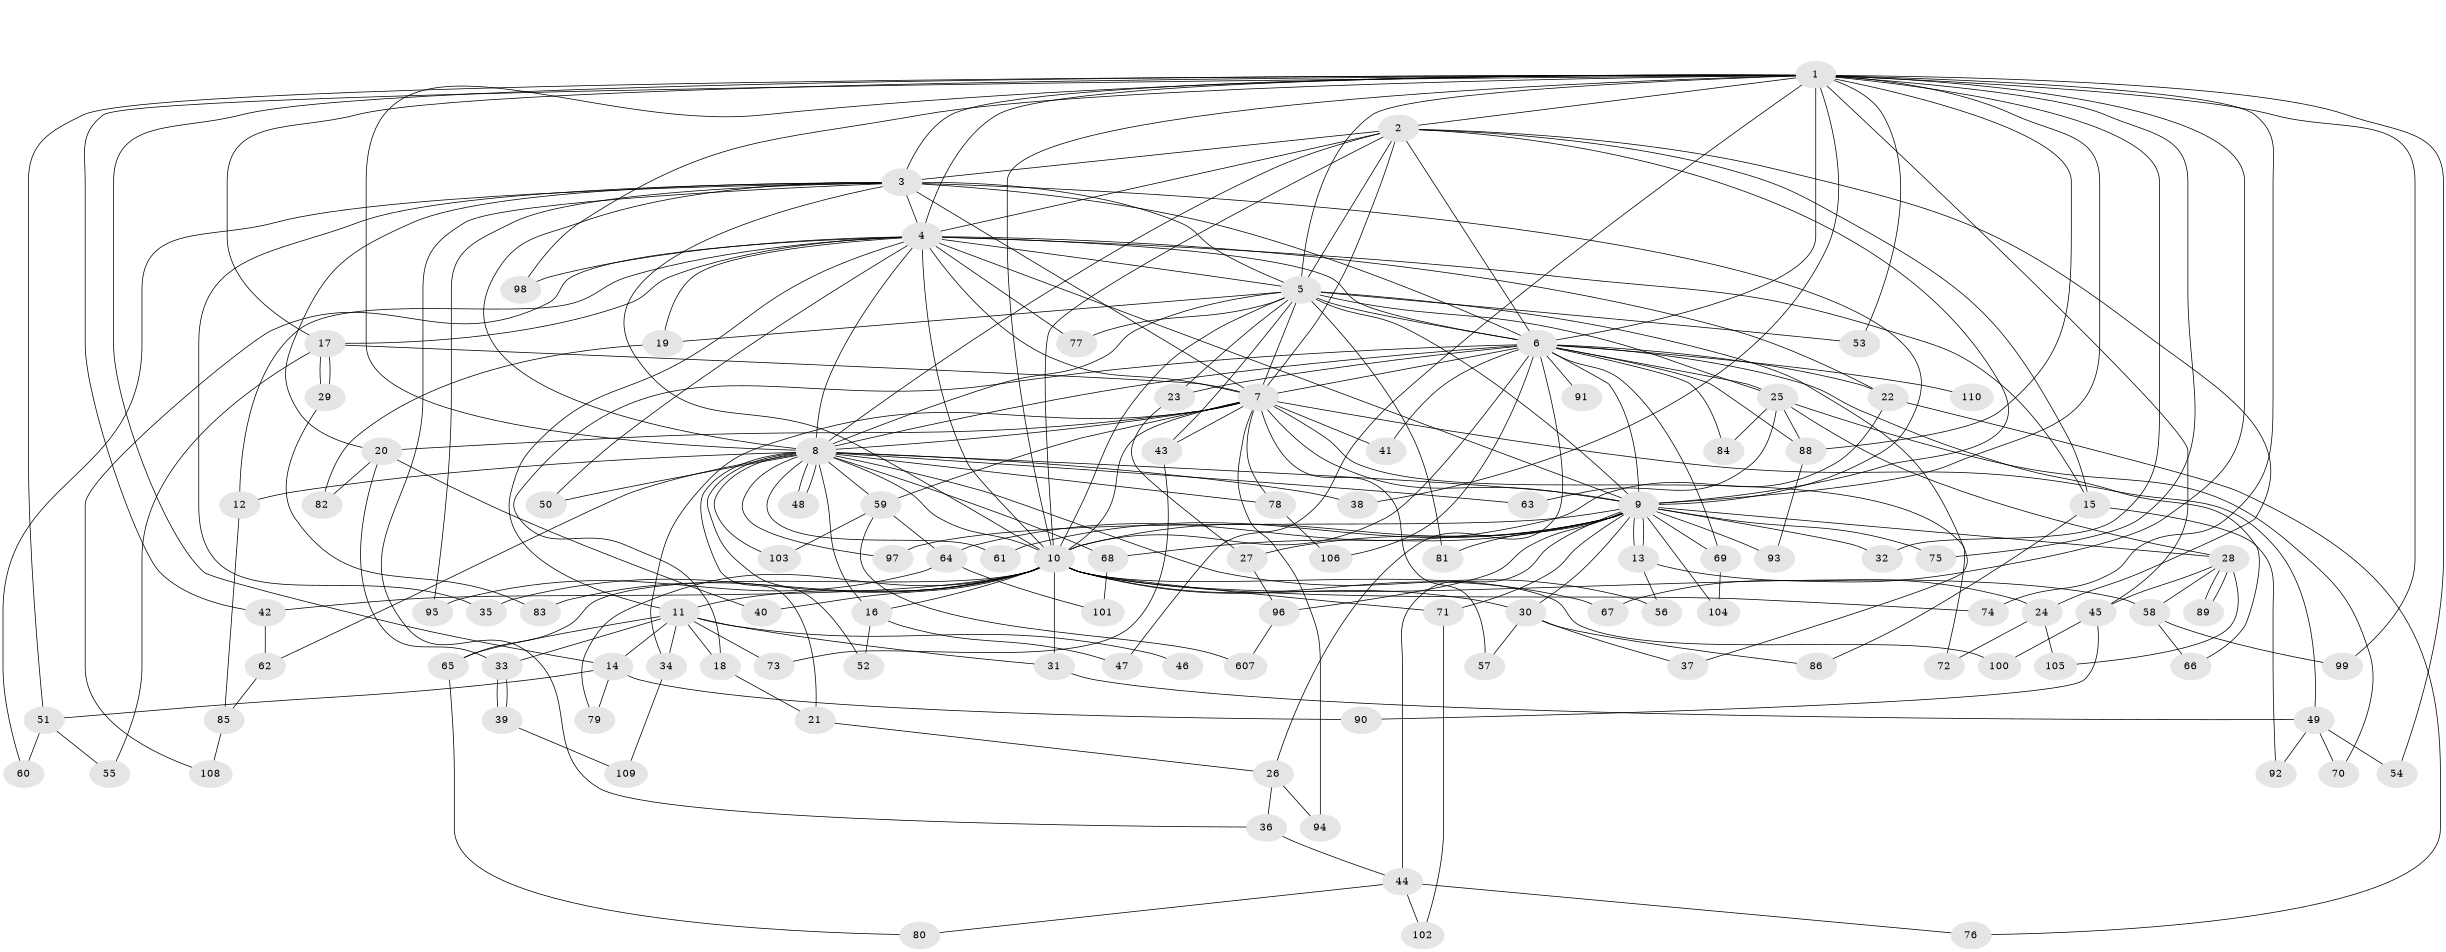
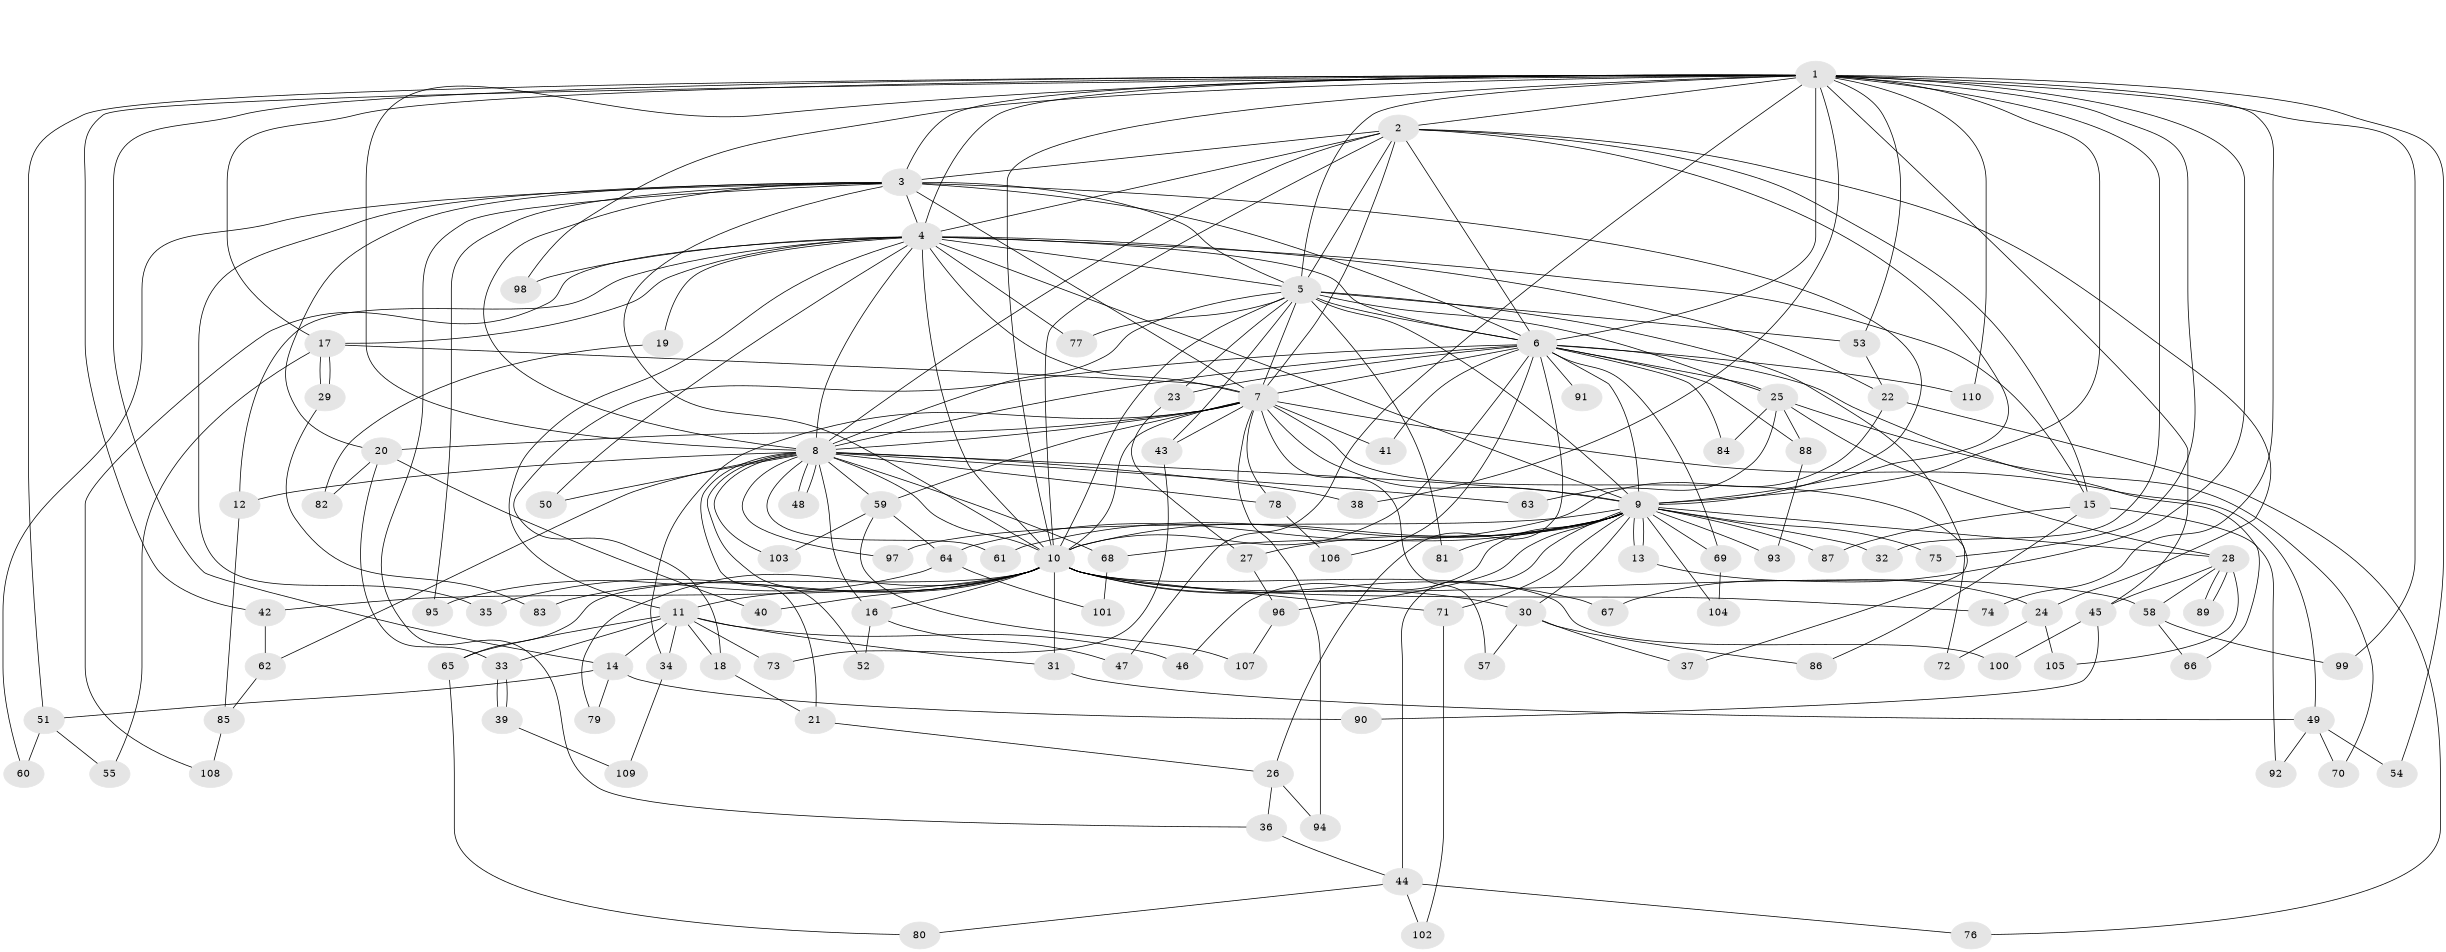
(2071, 264) -> (1986, 185)
(982, 317) -> none
(1716, 358) -> (1874, 371)
none -> (1828, 559)
none -> (1463, 575)
(1662, 613) -> none
(1246, 666) -> (1246, 666)
